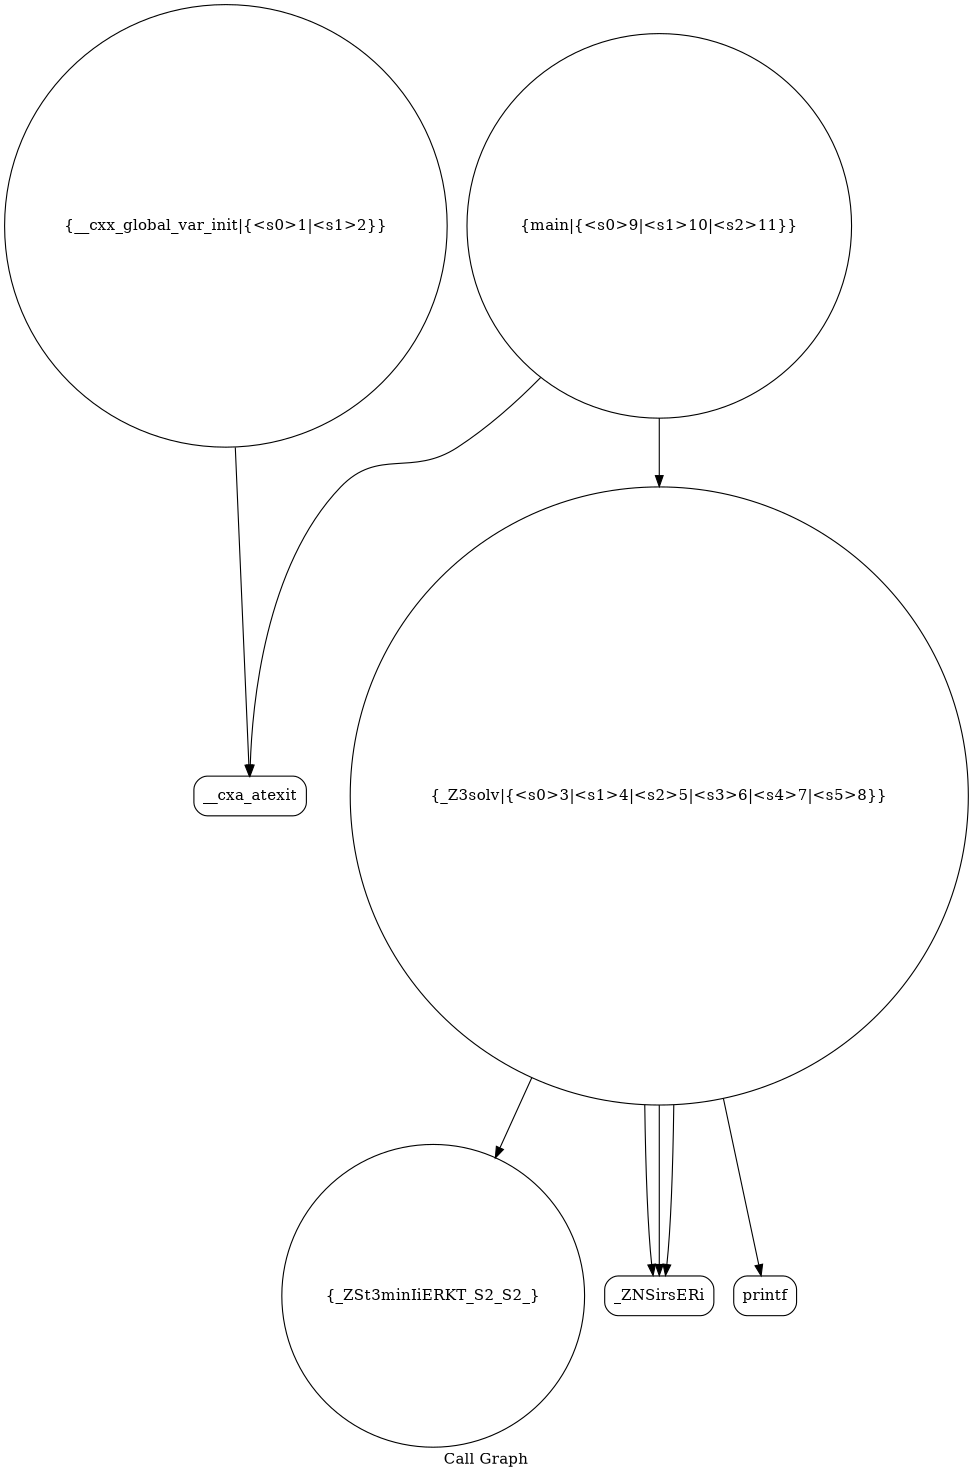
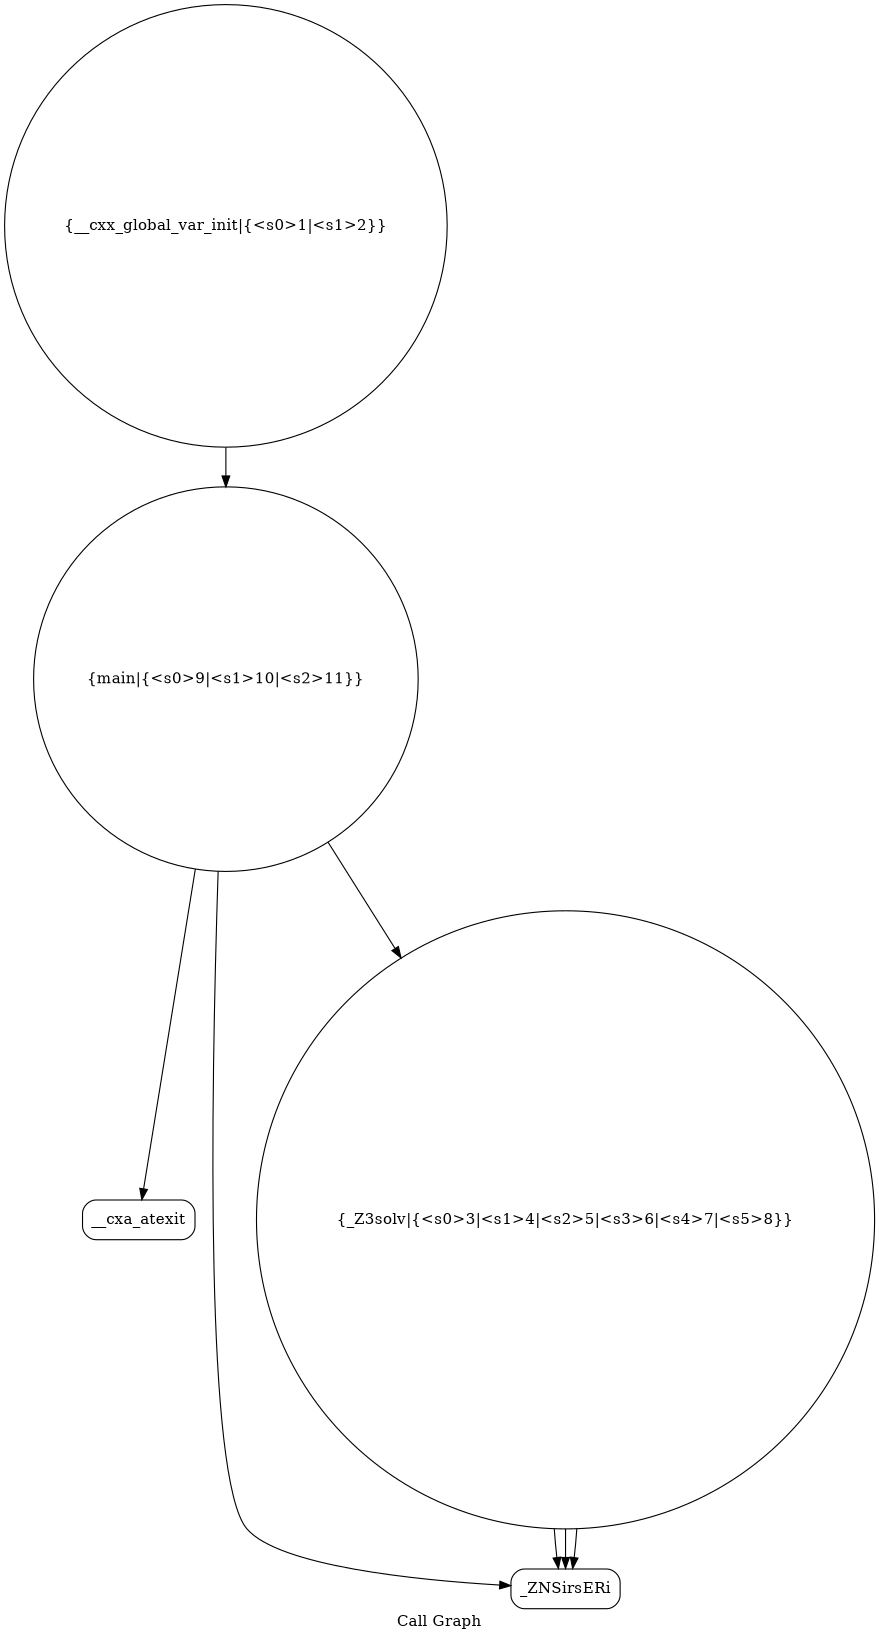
(242, 606) -> (226, 462)
(433, 1296) -> none
(765, 1296) -> none
none -> (216, 1333)
